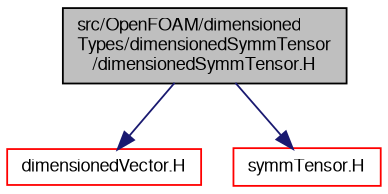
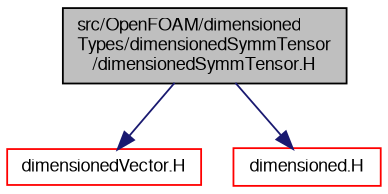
(307, 167) -> (307, 167)
